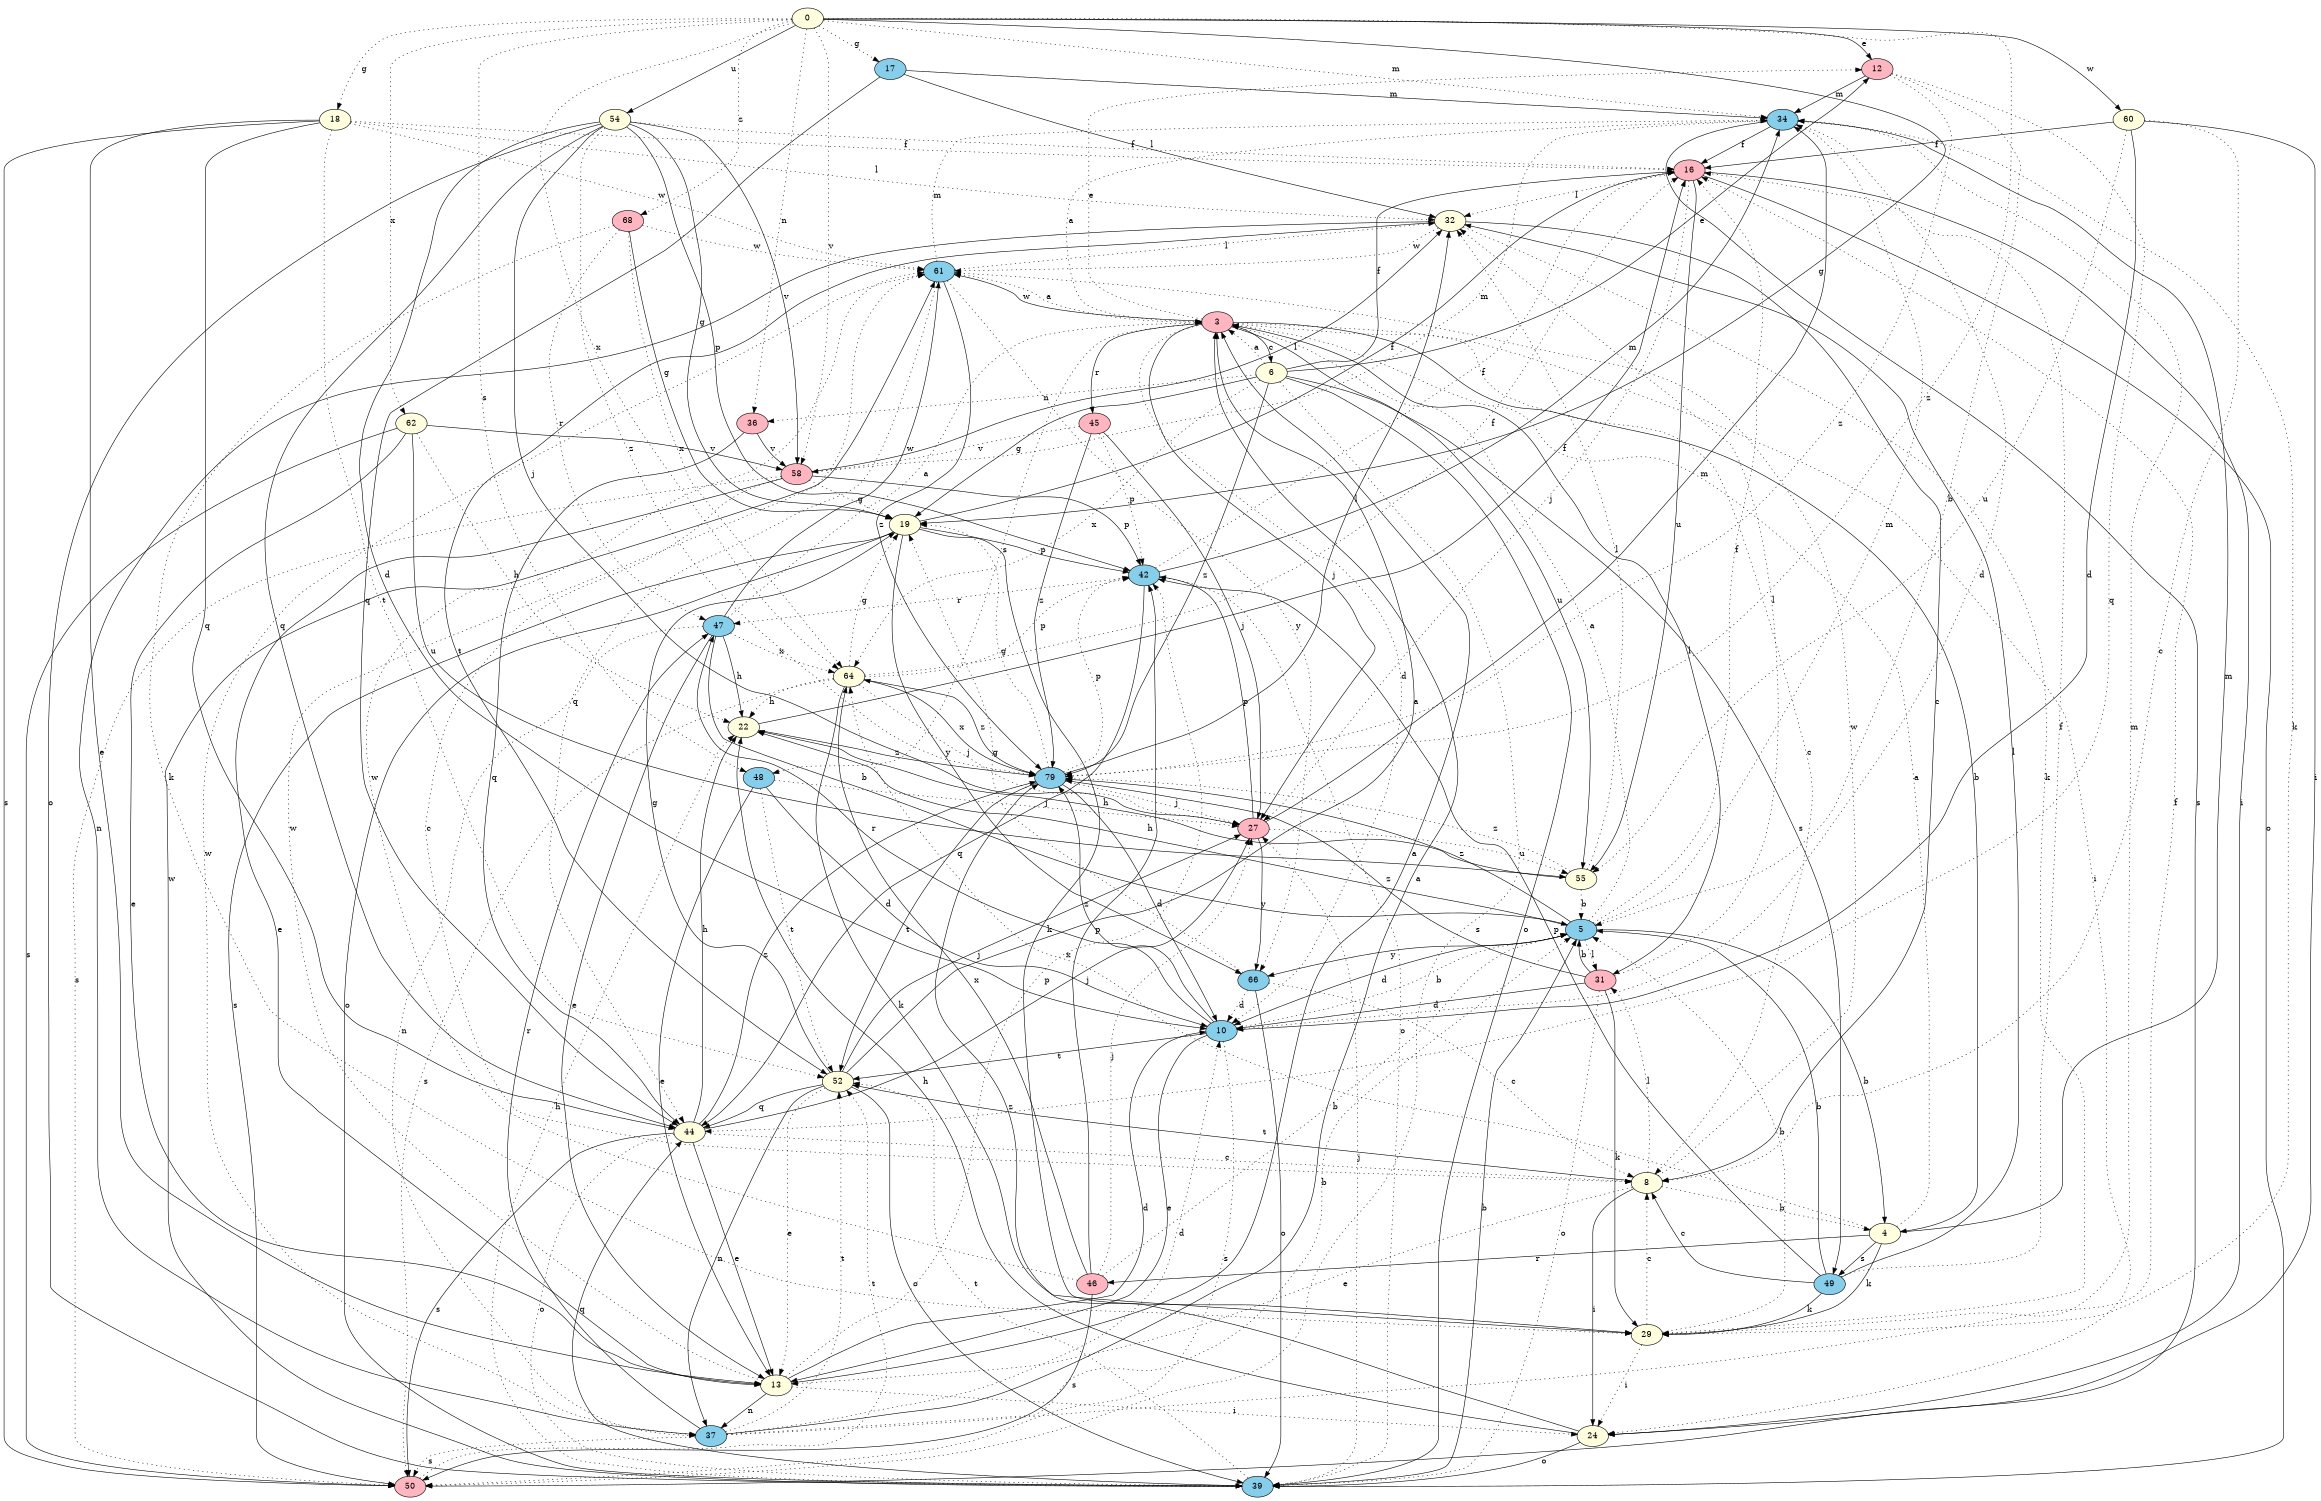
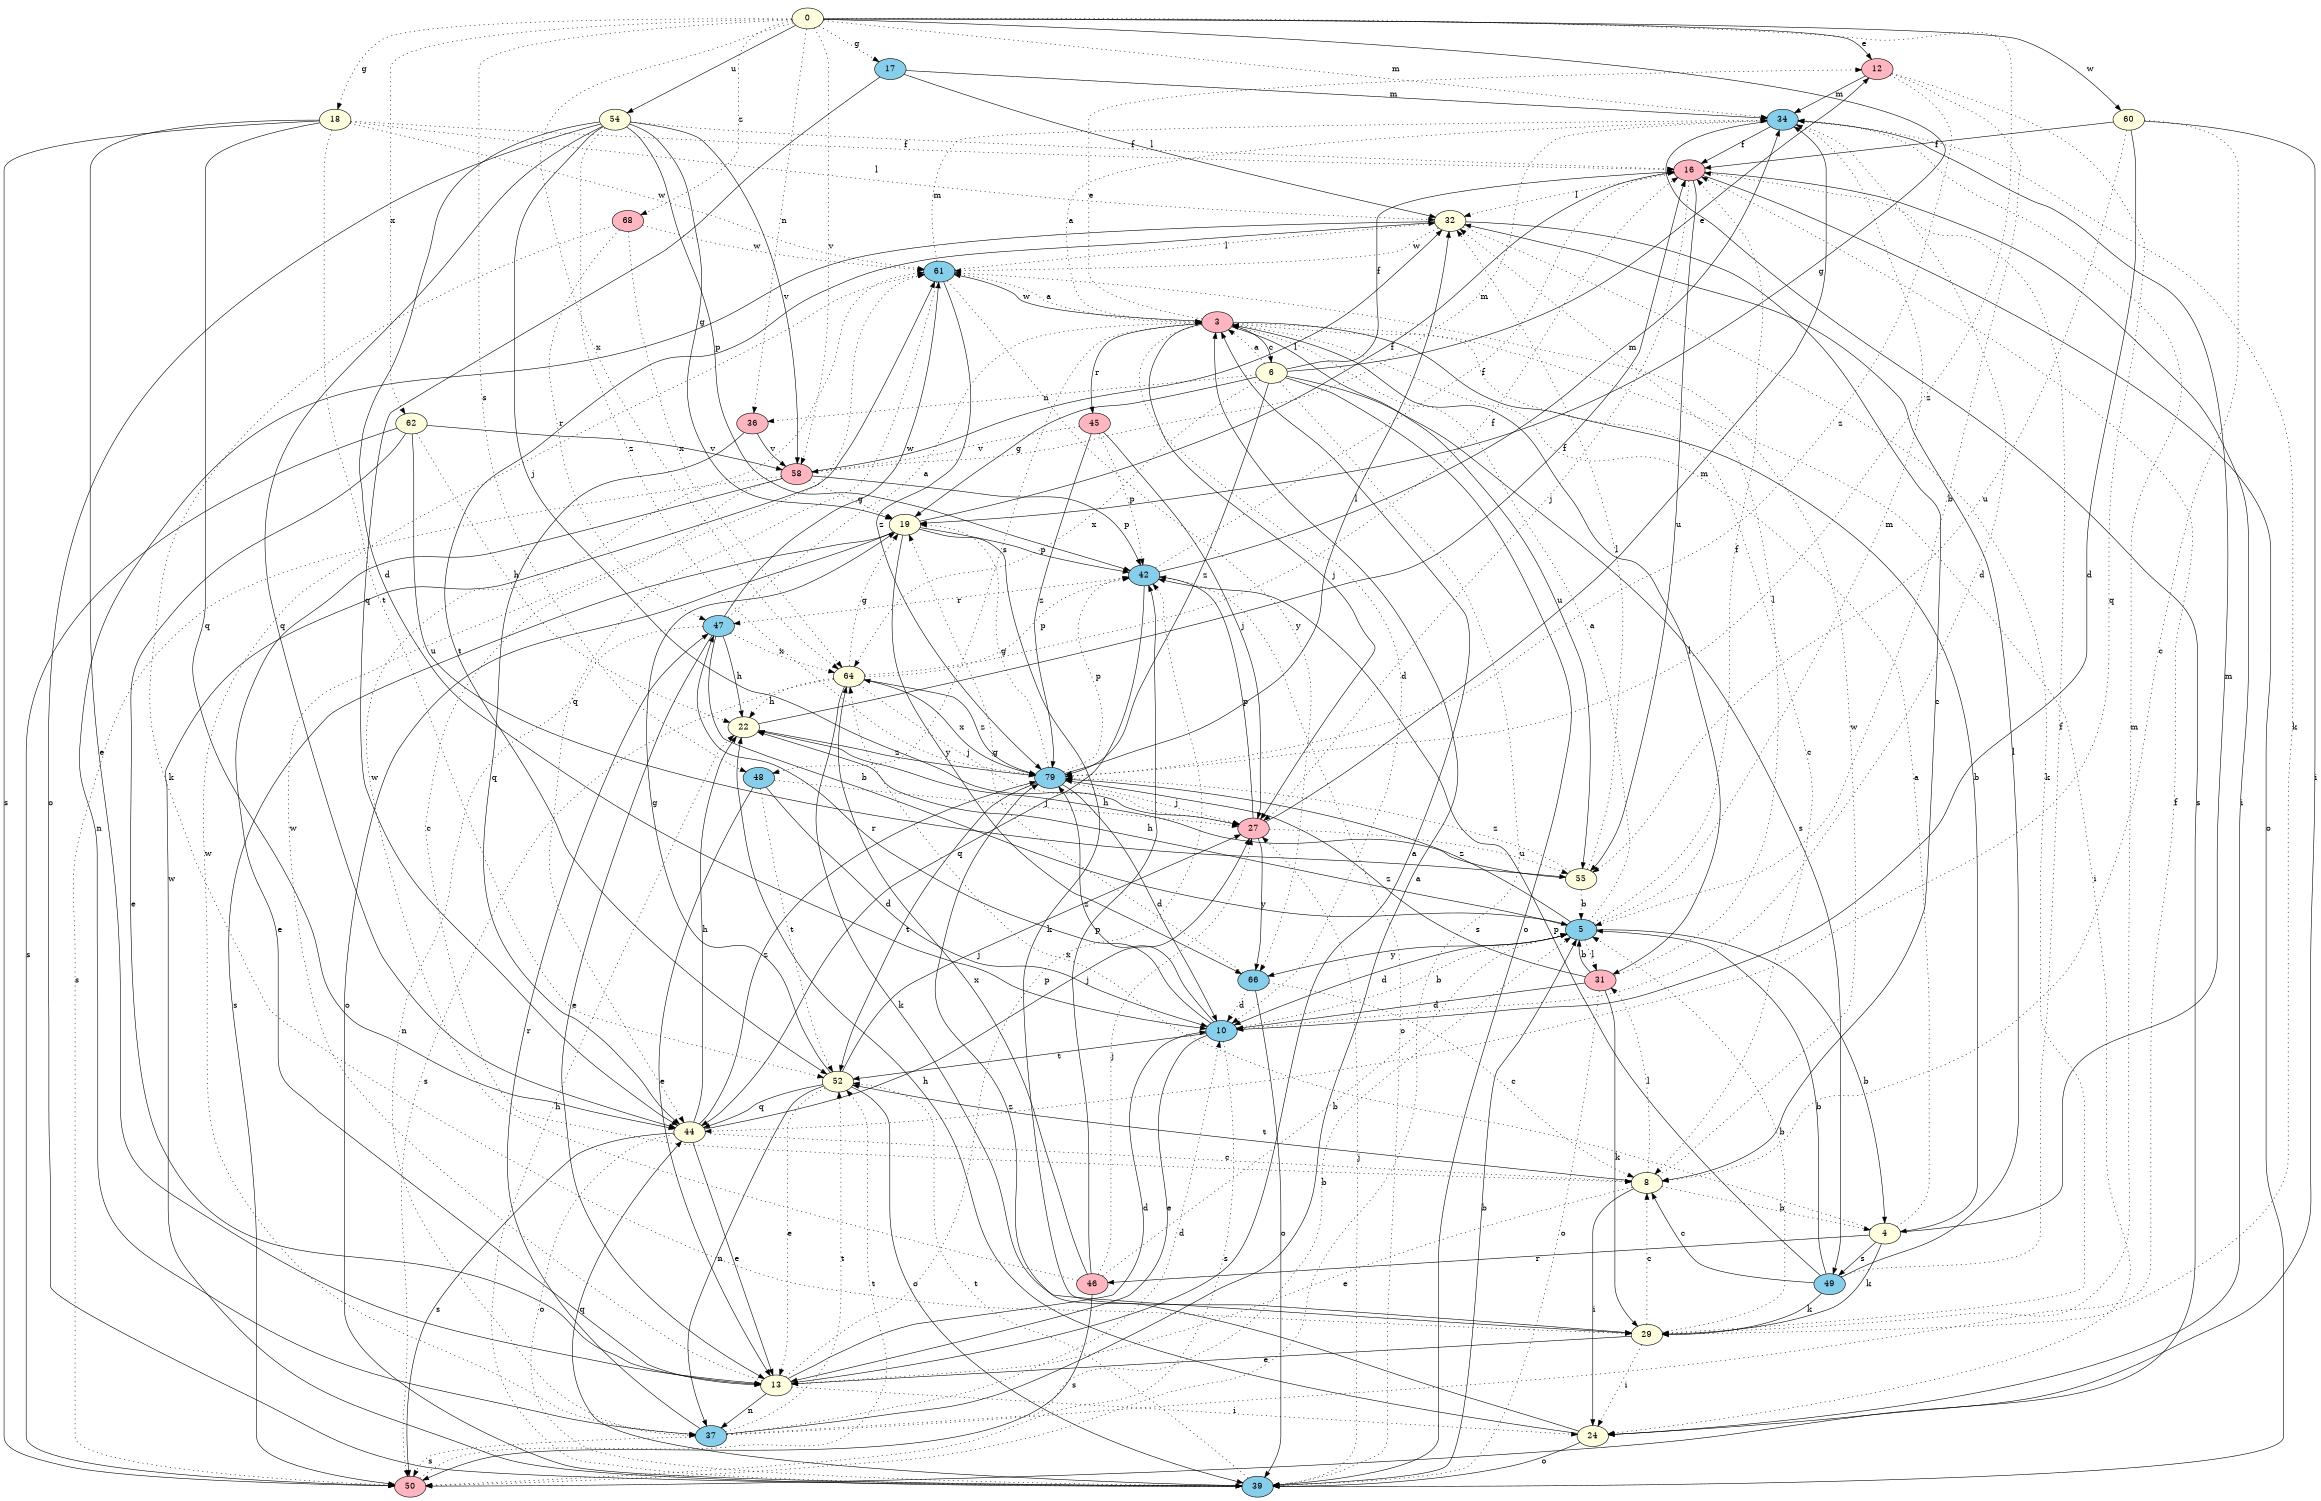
(684, 438) -> none
(1364, 789) -> none
none -> (1215, 1360)
